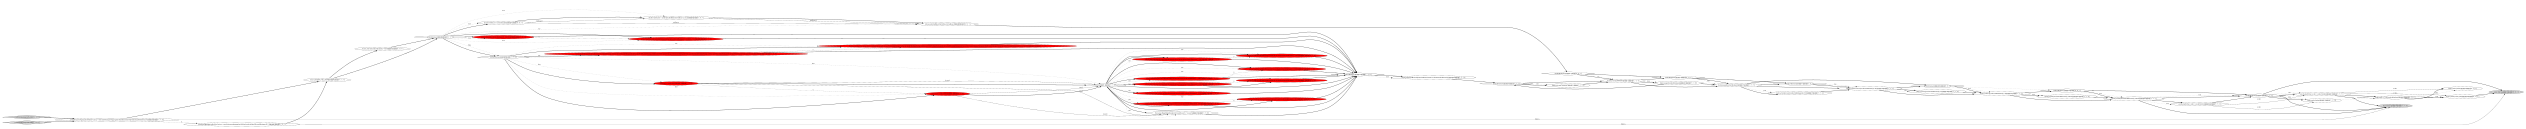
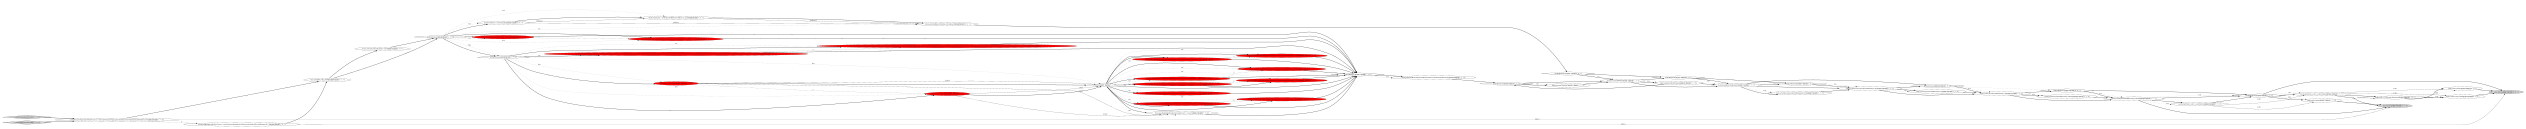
none -> (2484, 90)
(2331, 110) -> (2358, 103)
